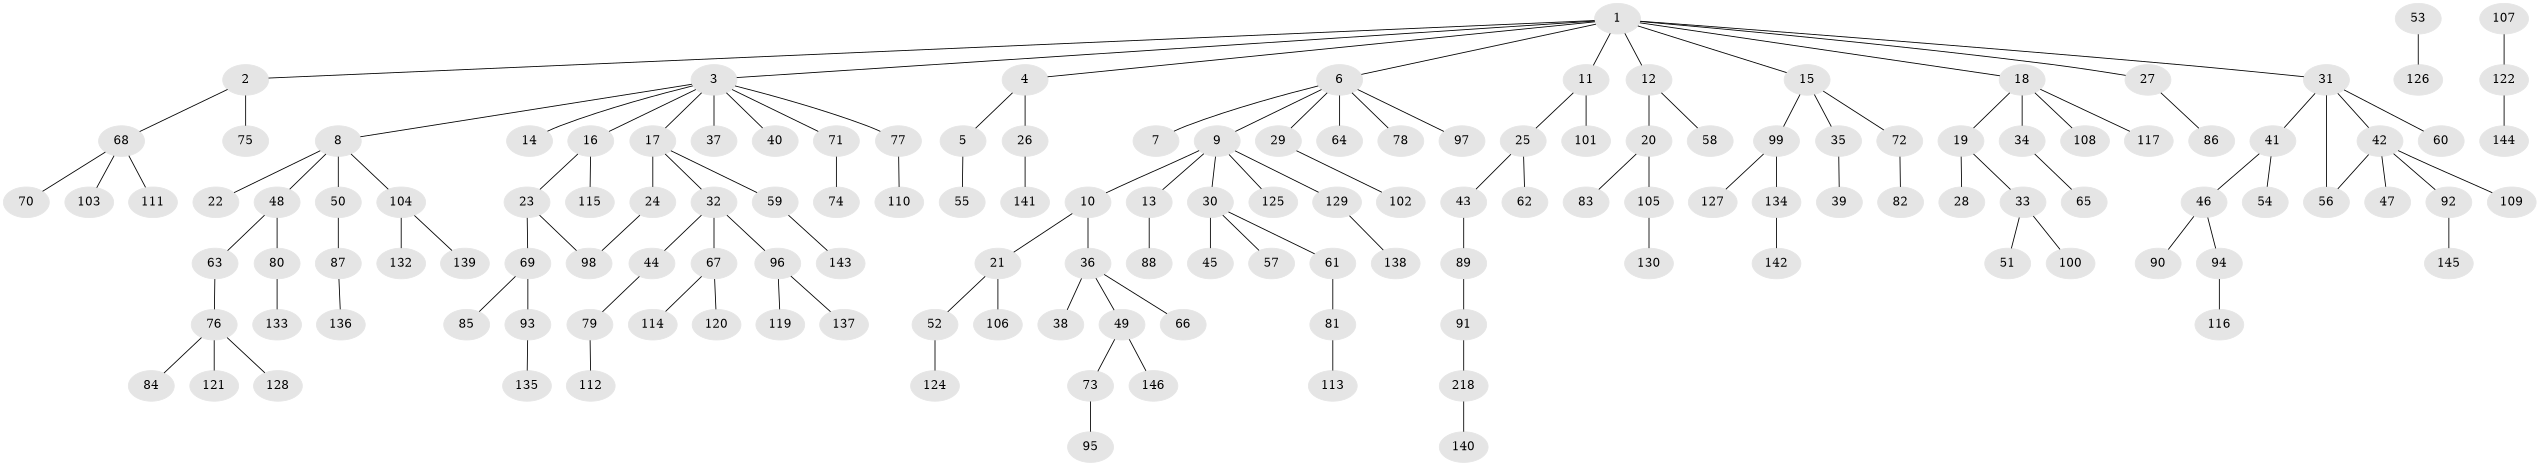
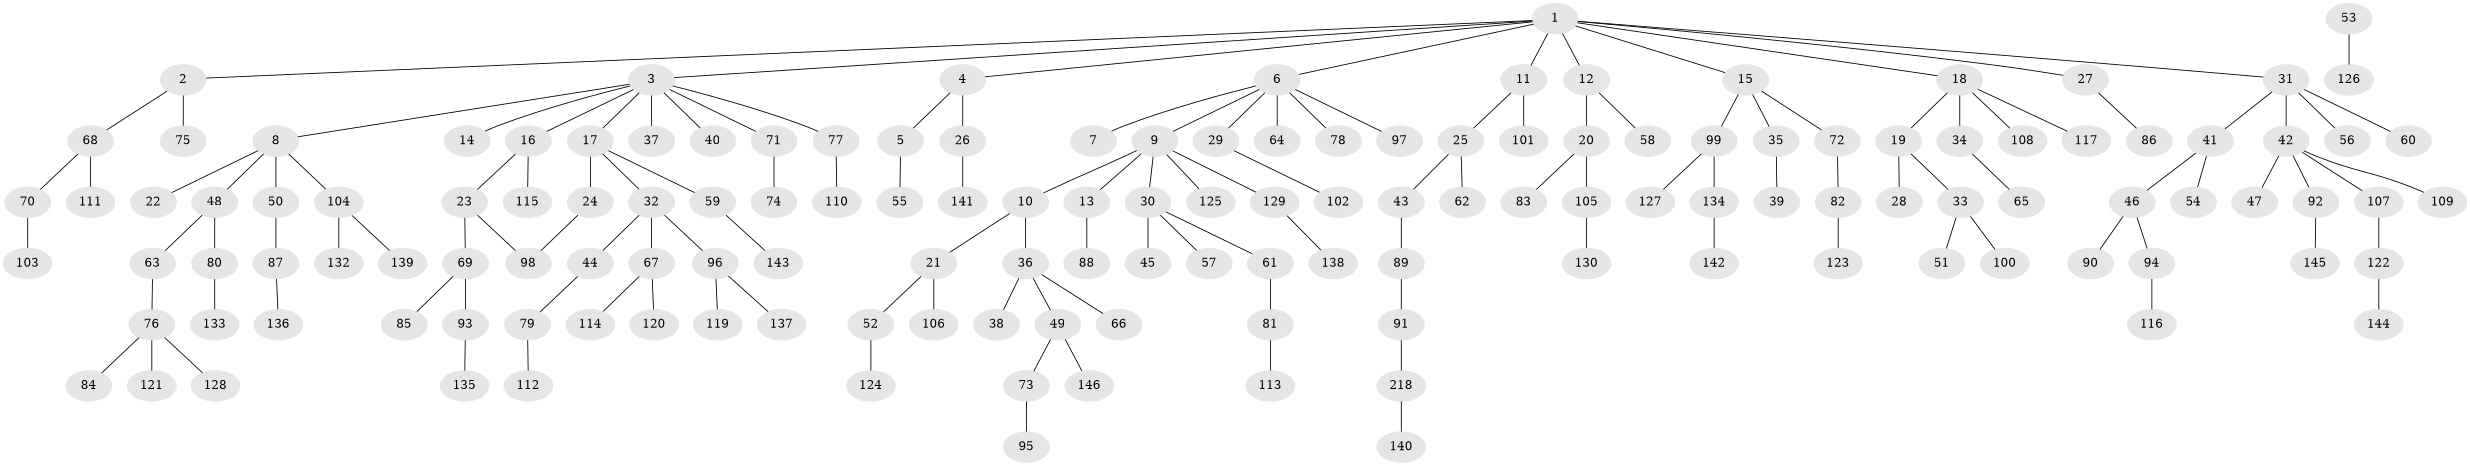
(105, 172) -> (28, 233)
(2353, 172) -> (2332, 172)
none -> (1838, 264)
